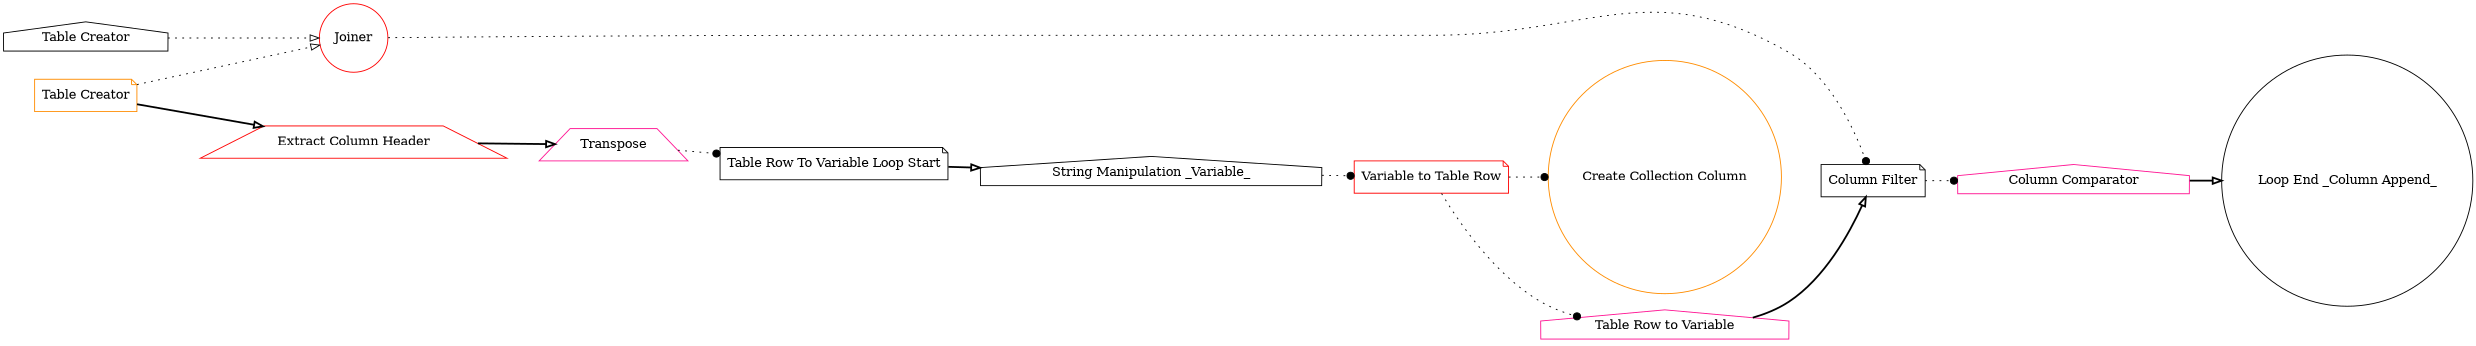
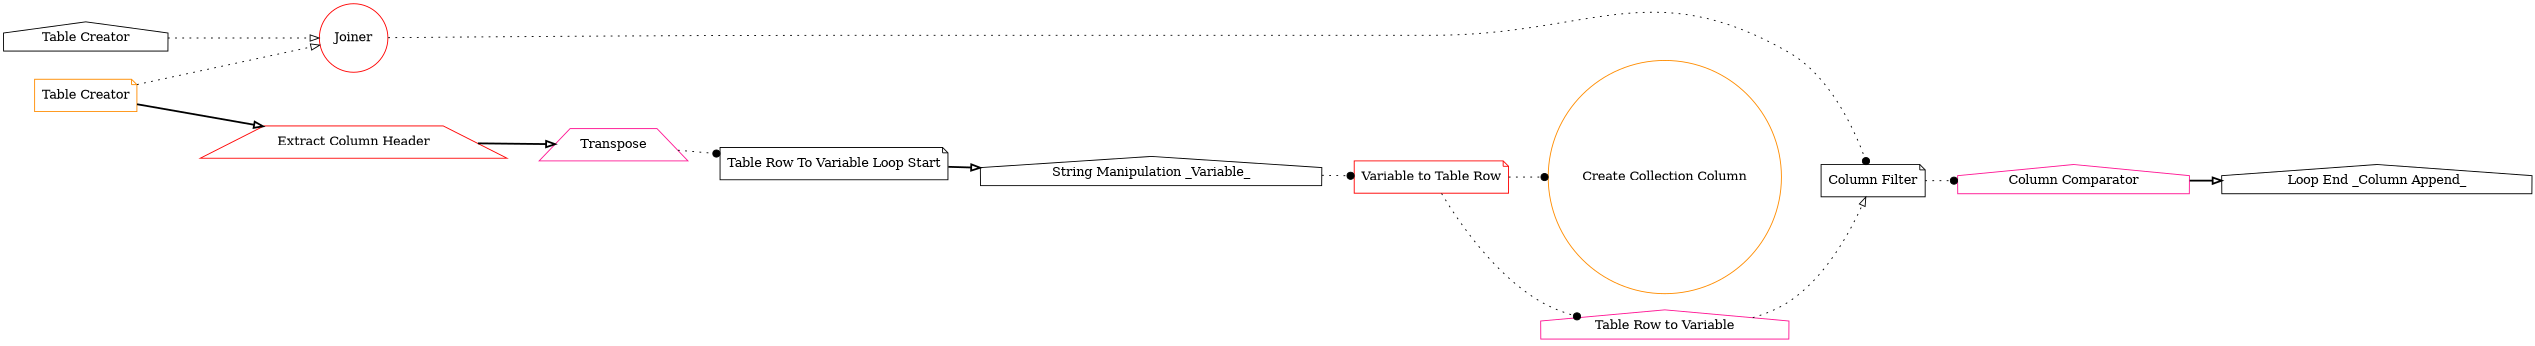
(2347, 181) -> (2377, 181)
(1819, 274) -> (1819, 274)
